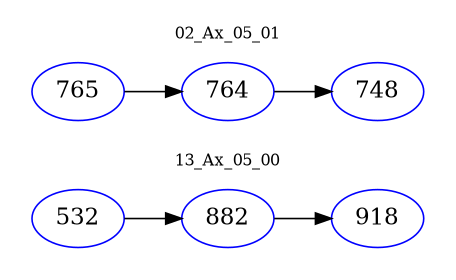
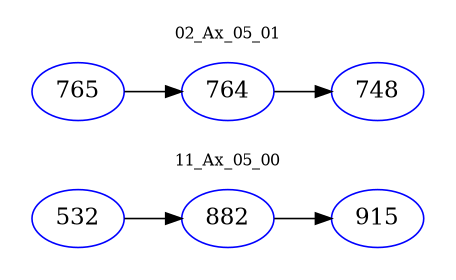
(228, 161) -> (228, 161)
(378, 219) -> (378, 219)
